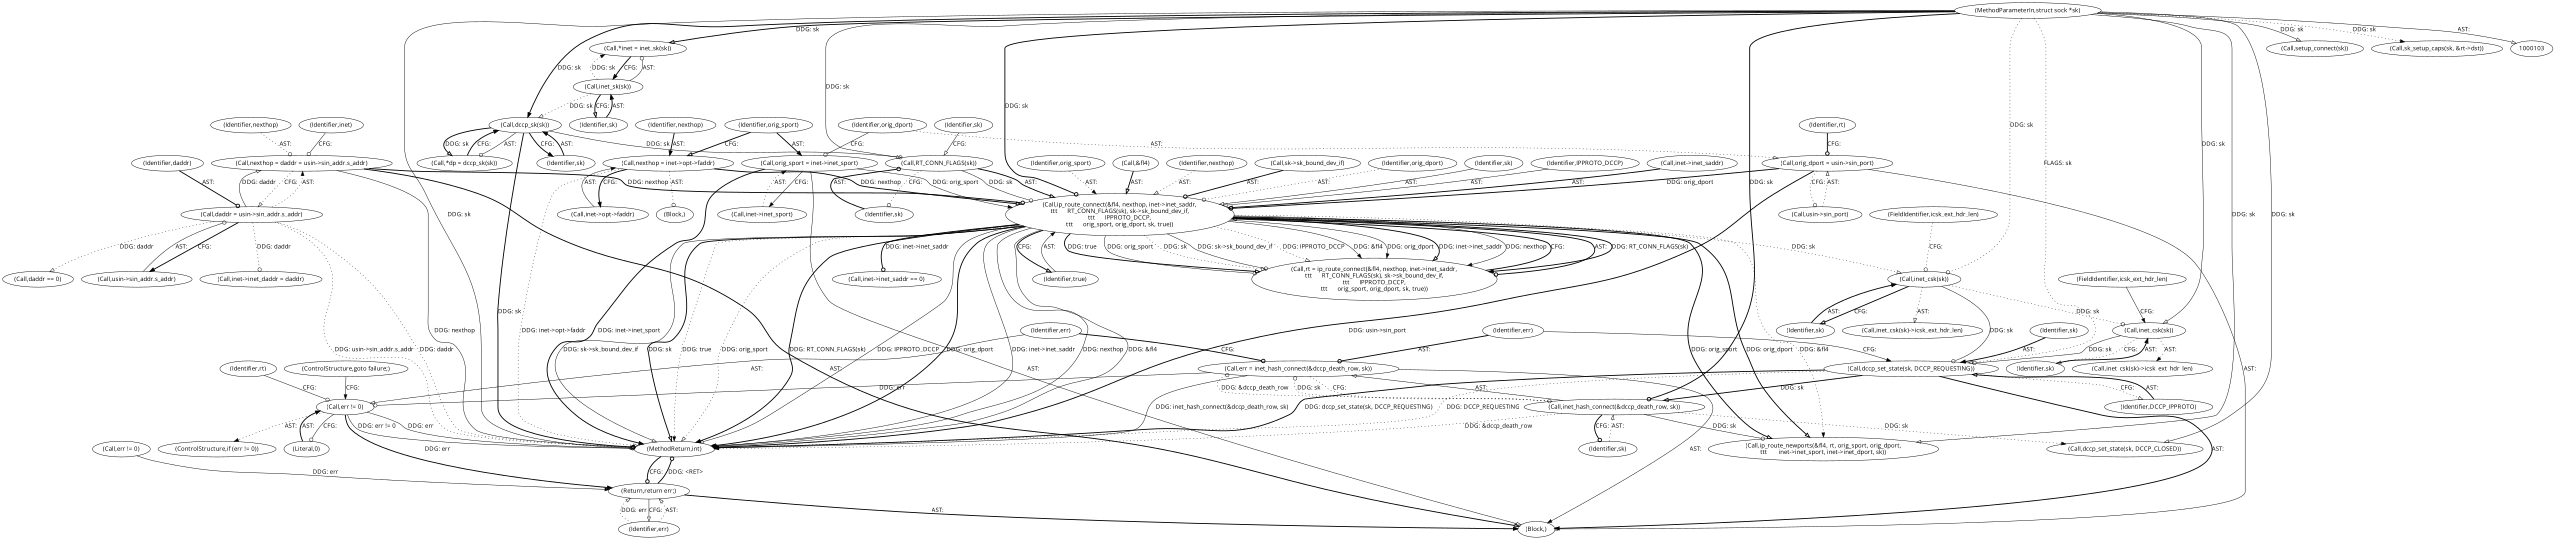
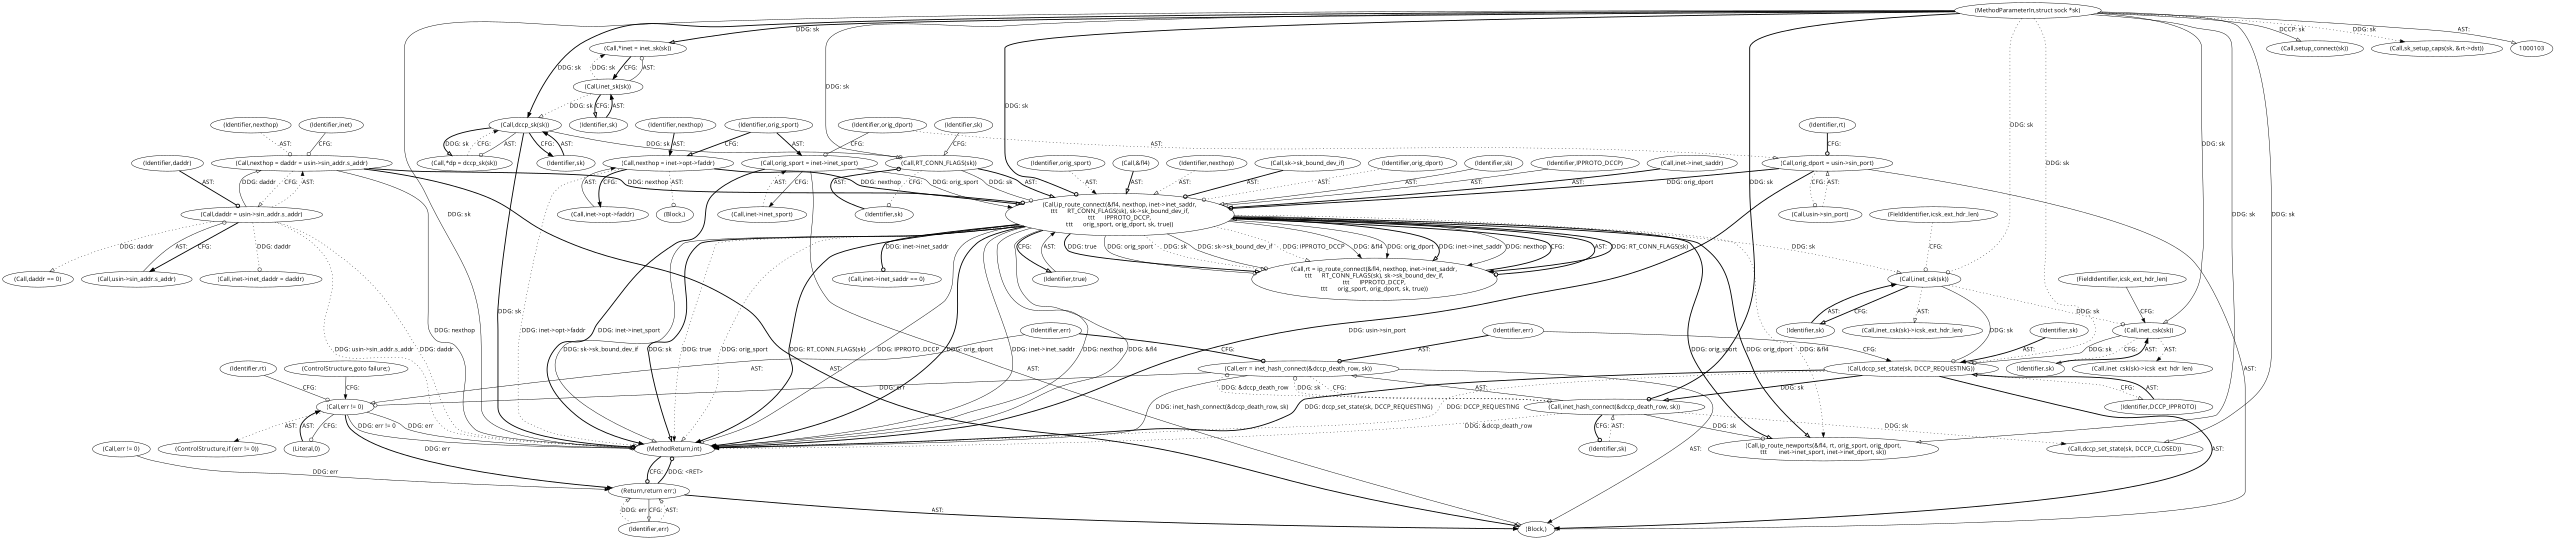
(2292, 30) -> (2292, 30)
(478, 141) -> (478, 141)
(2058, 163) -> (2058, 163)
